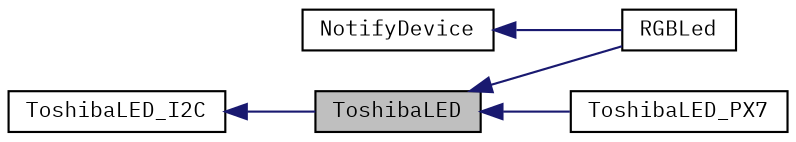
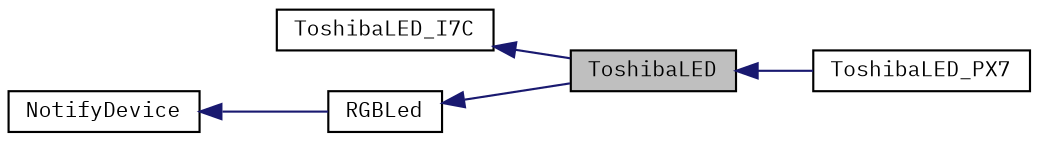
(556, 66) -> (517, 92)
(117, 112) -> (385, 30)
